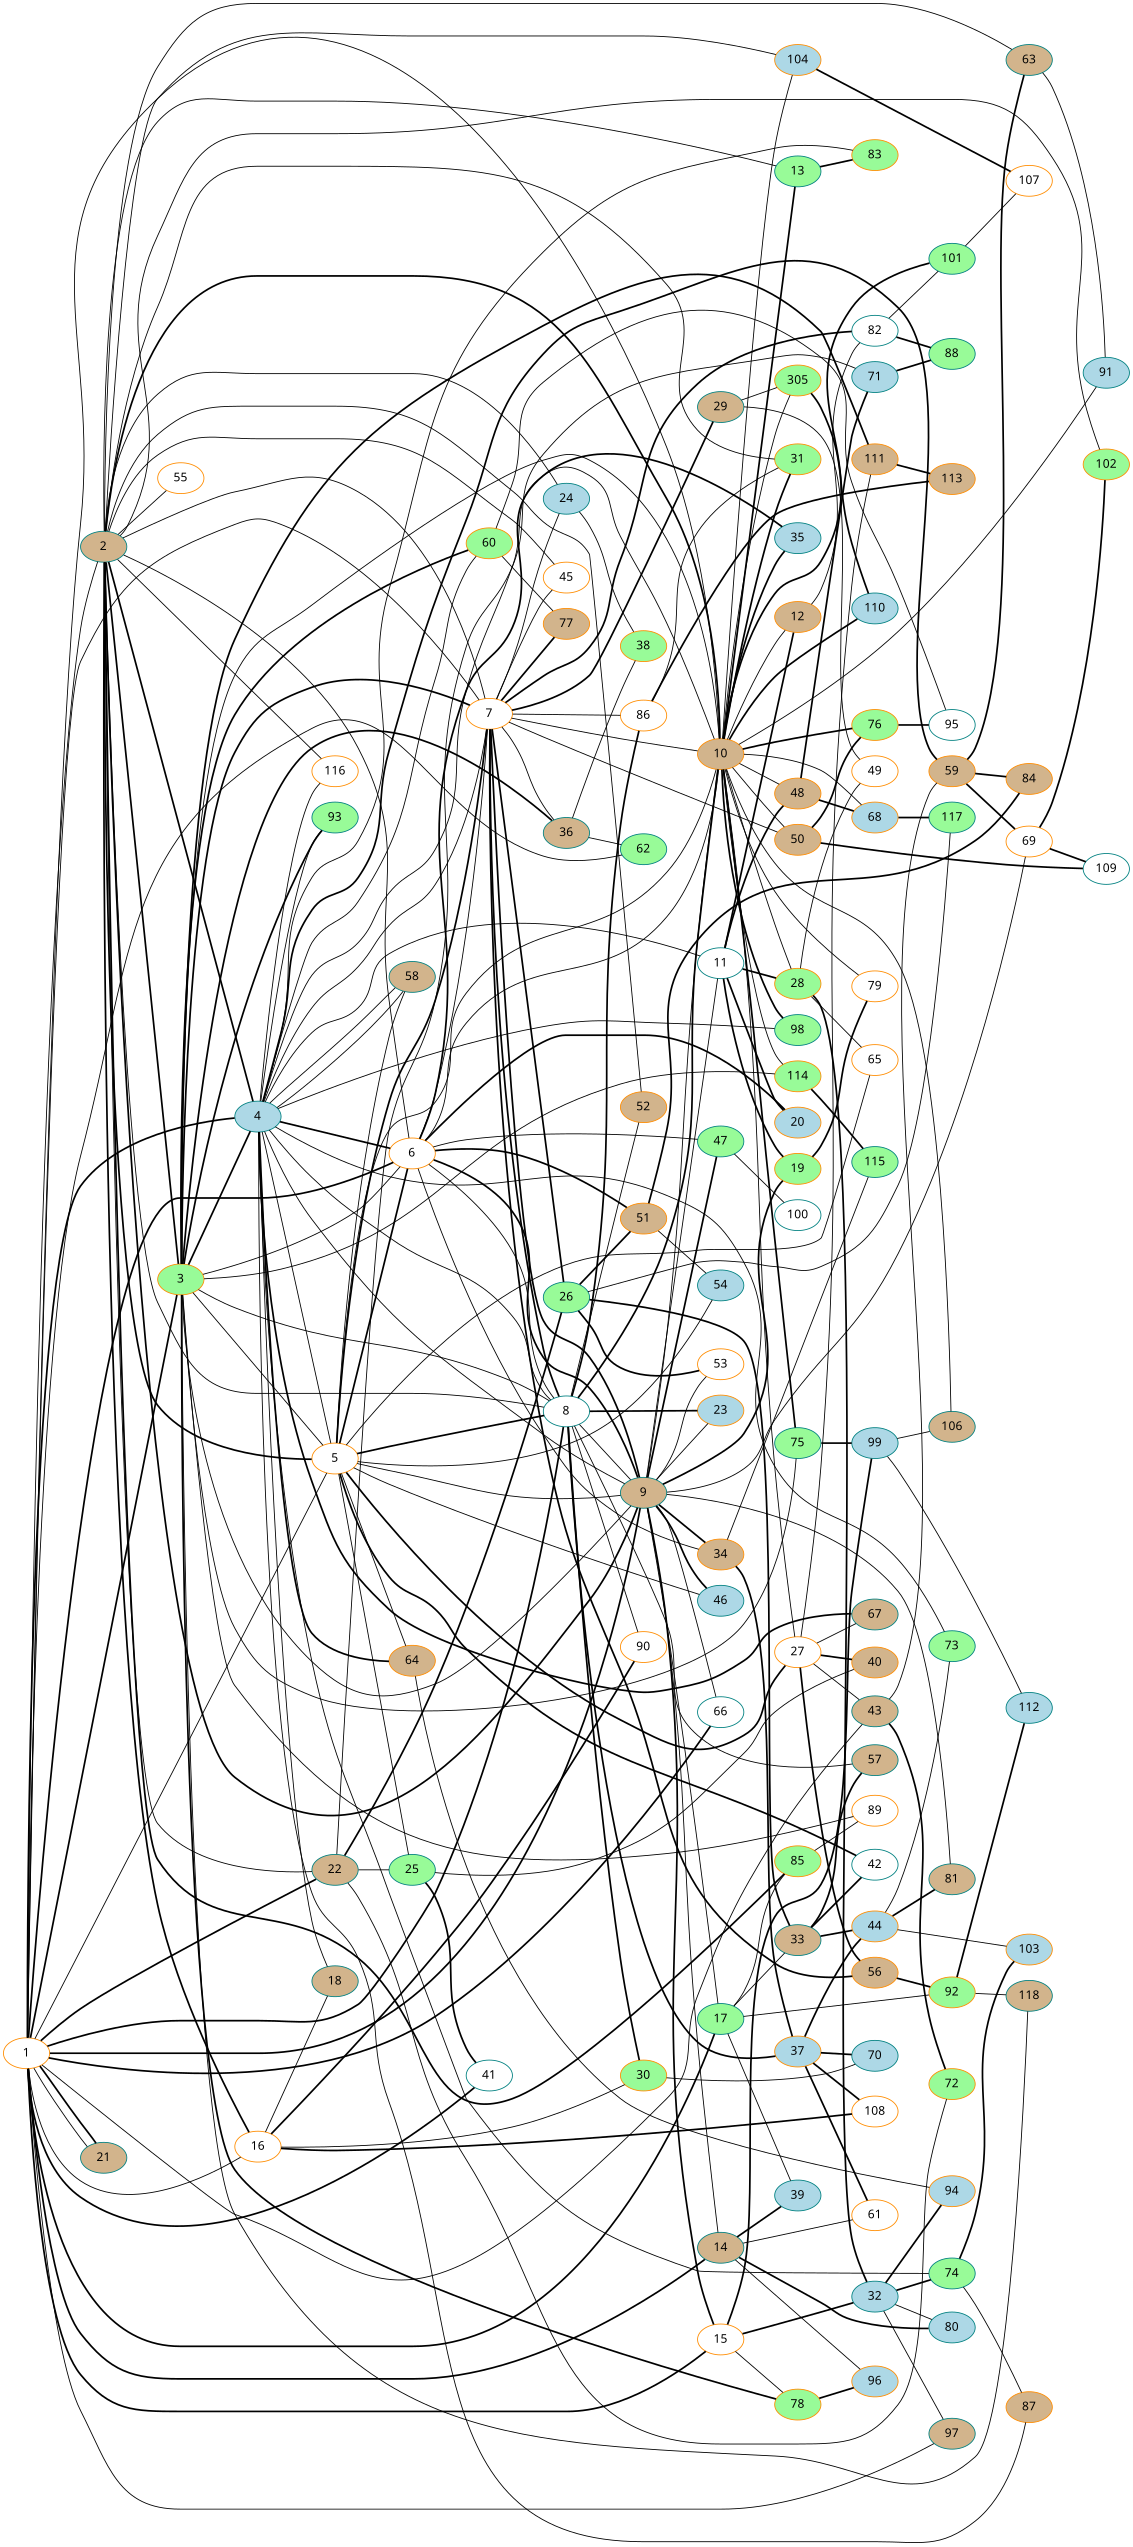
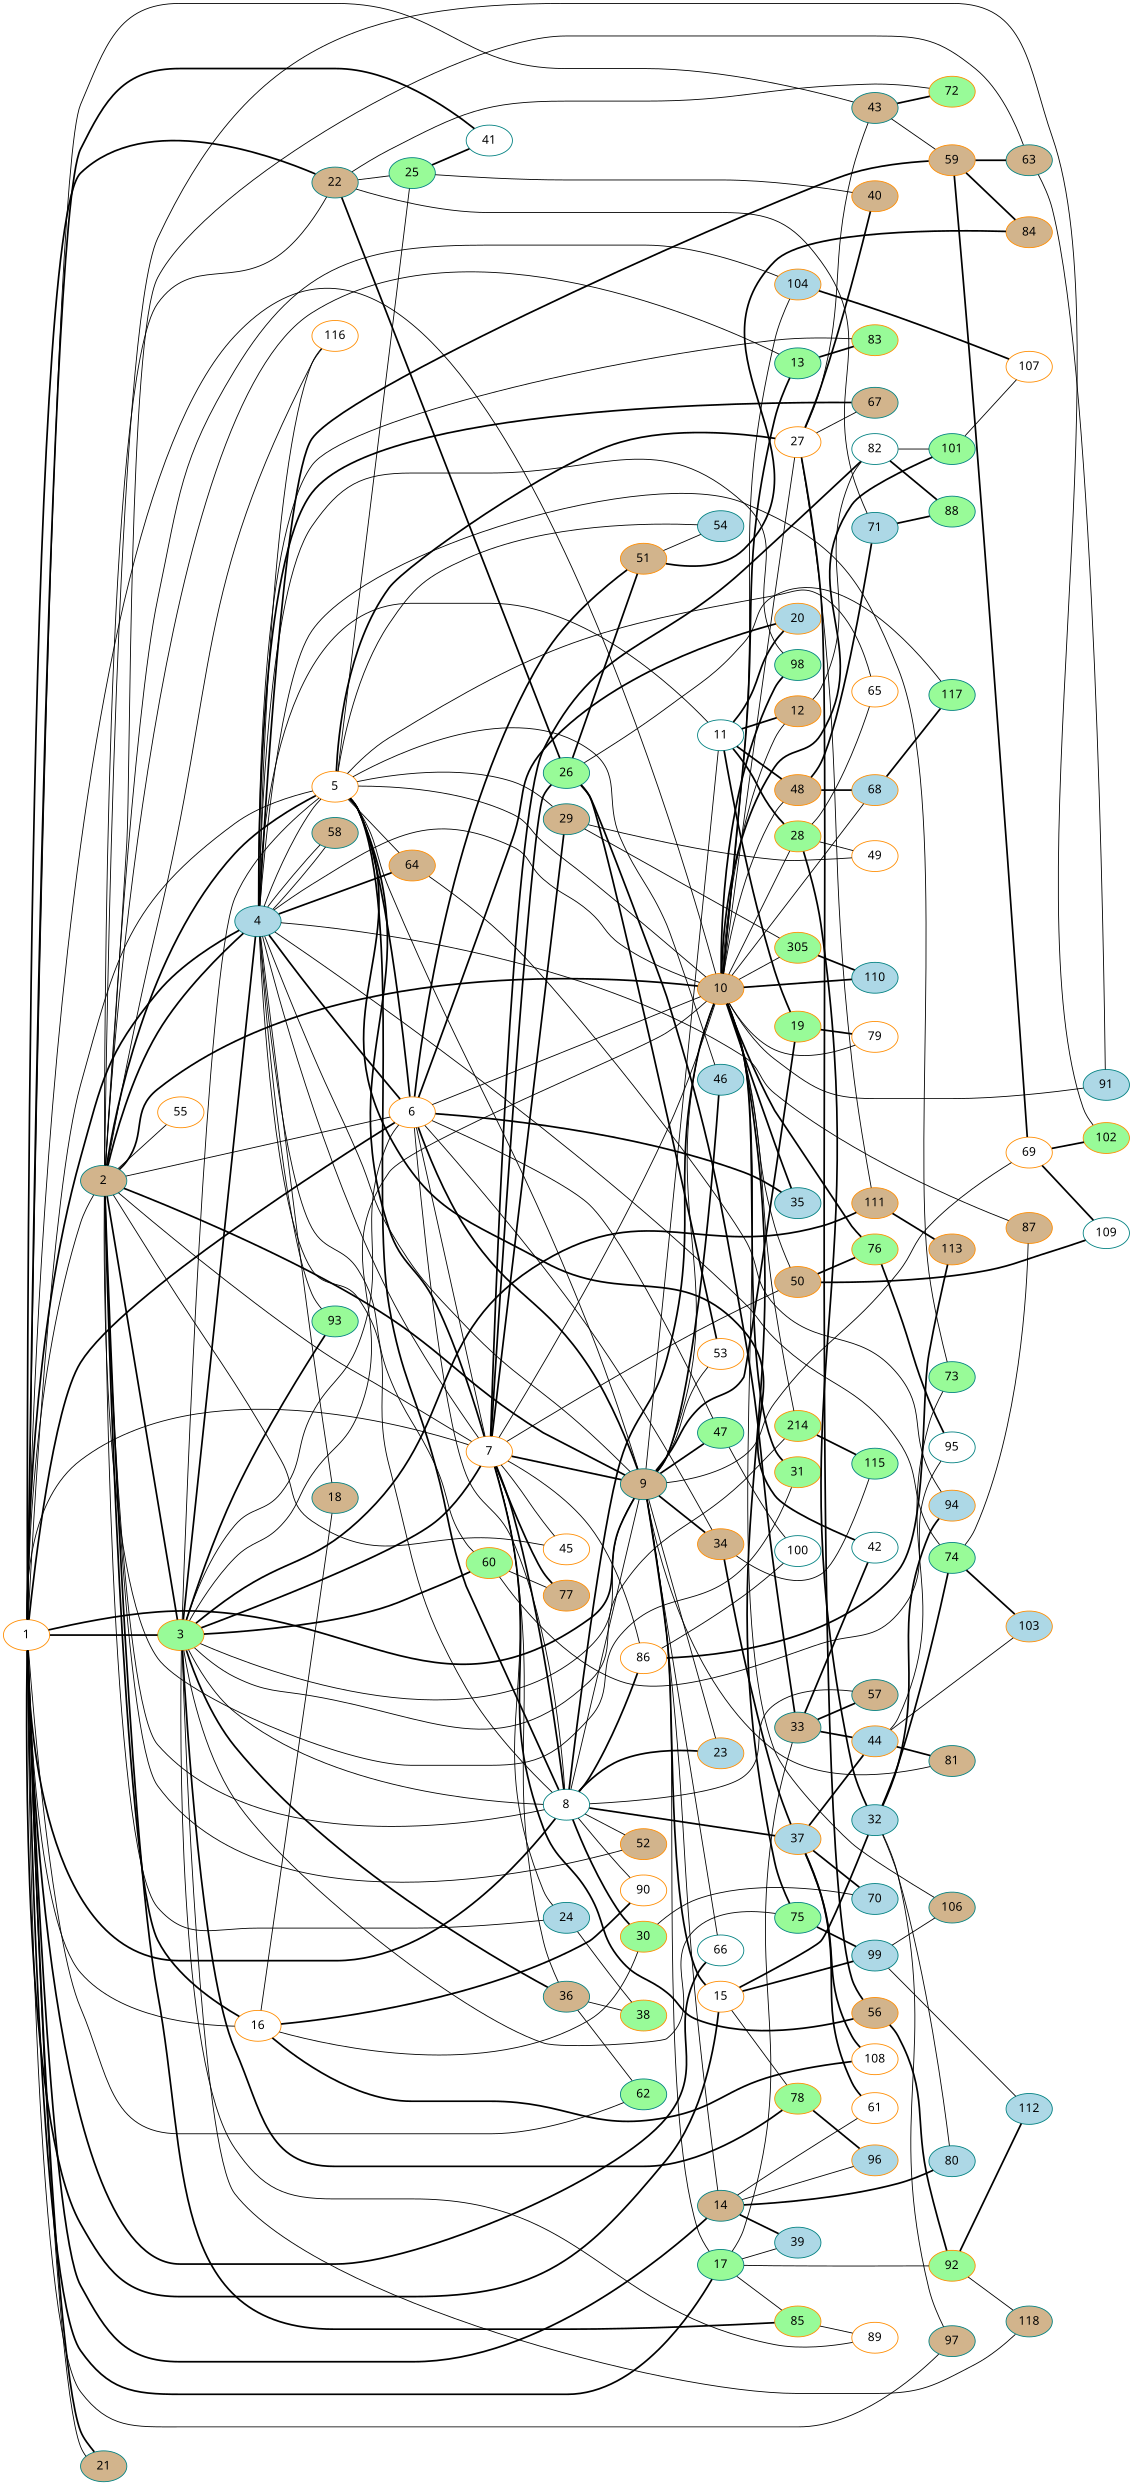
(684, 558) -> (725, 1609)
(798, 1076) -> (798, 1426)
(360, 1192) -> (459, 773)
